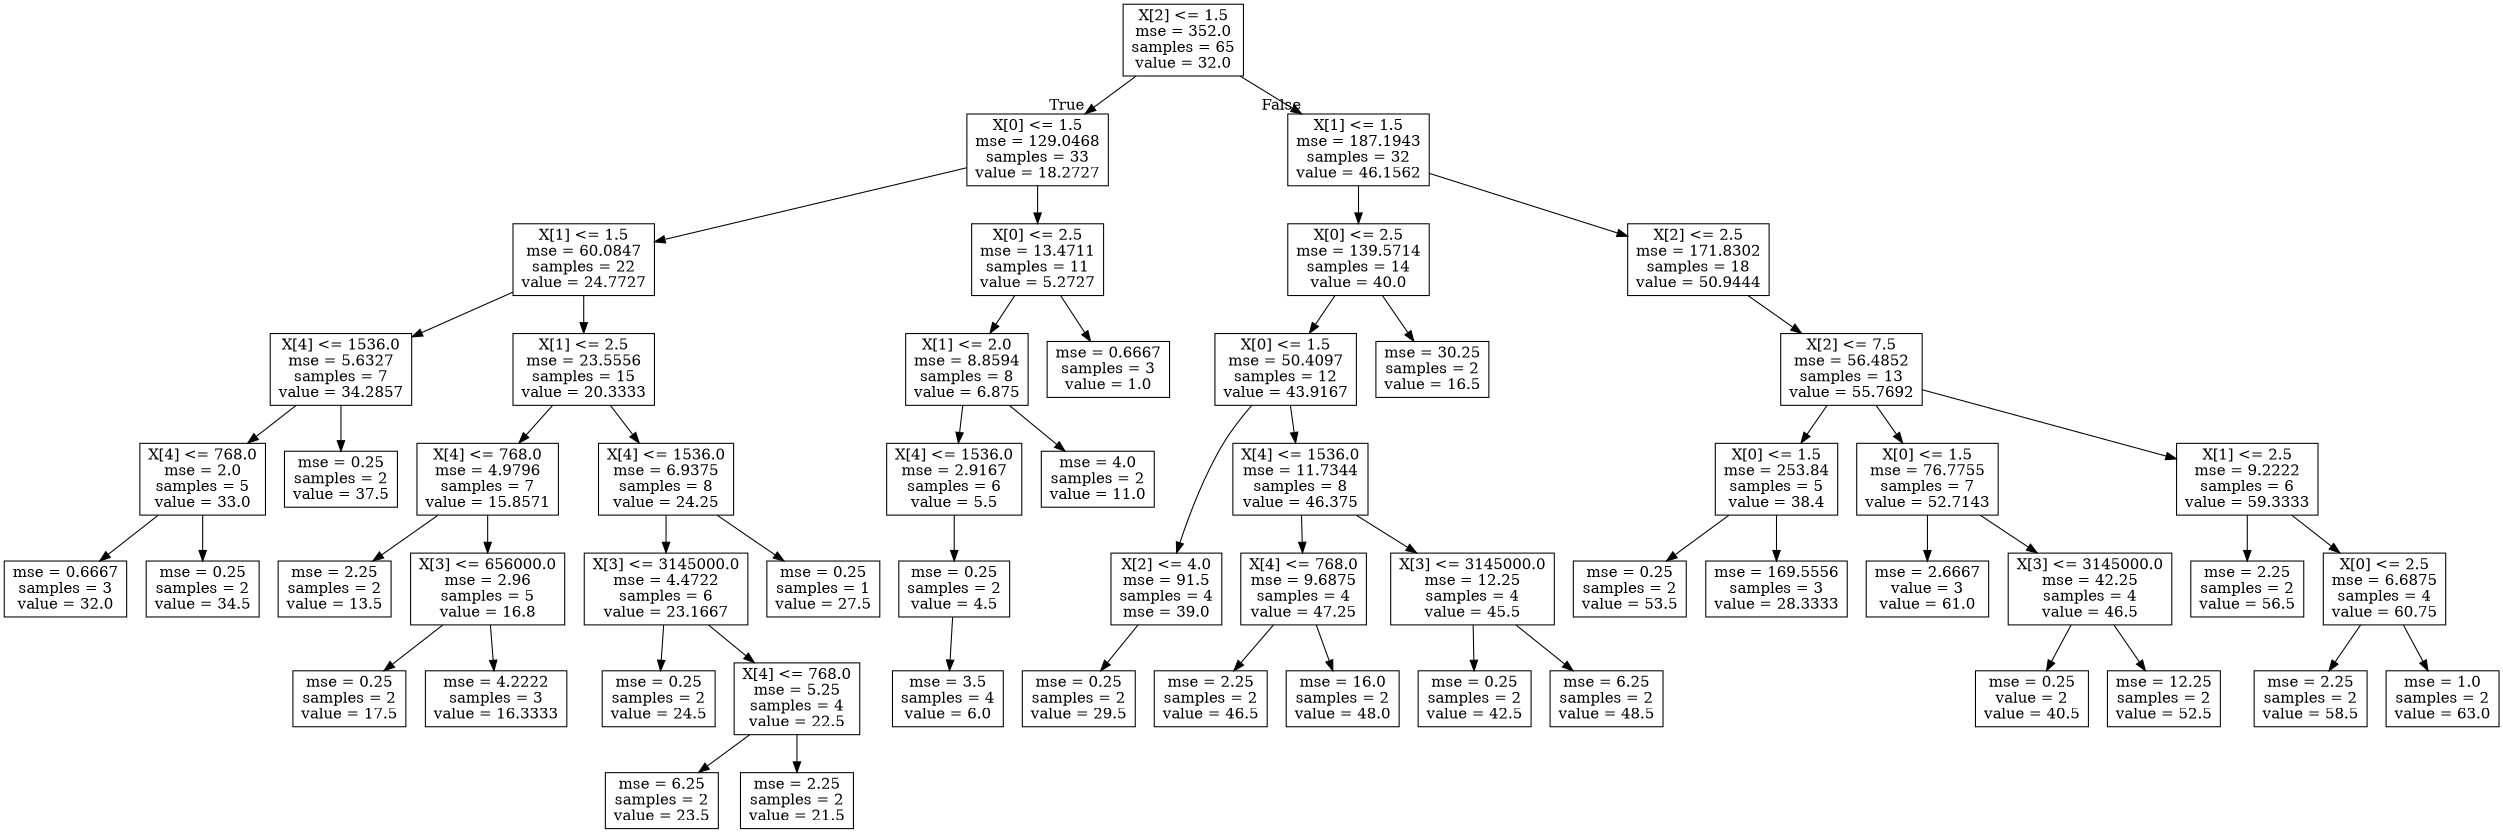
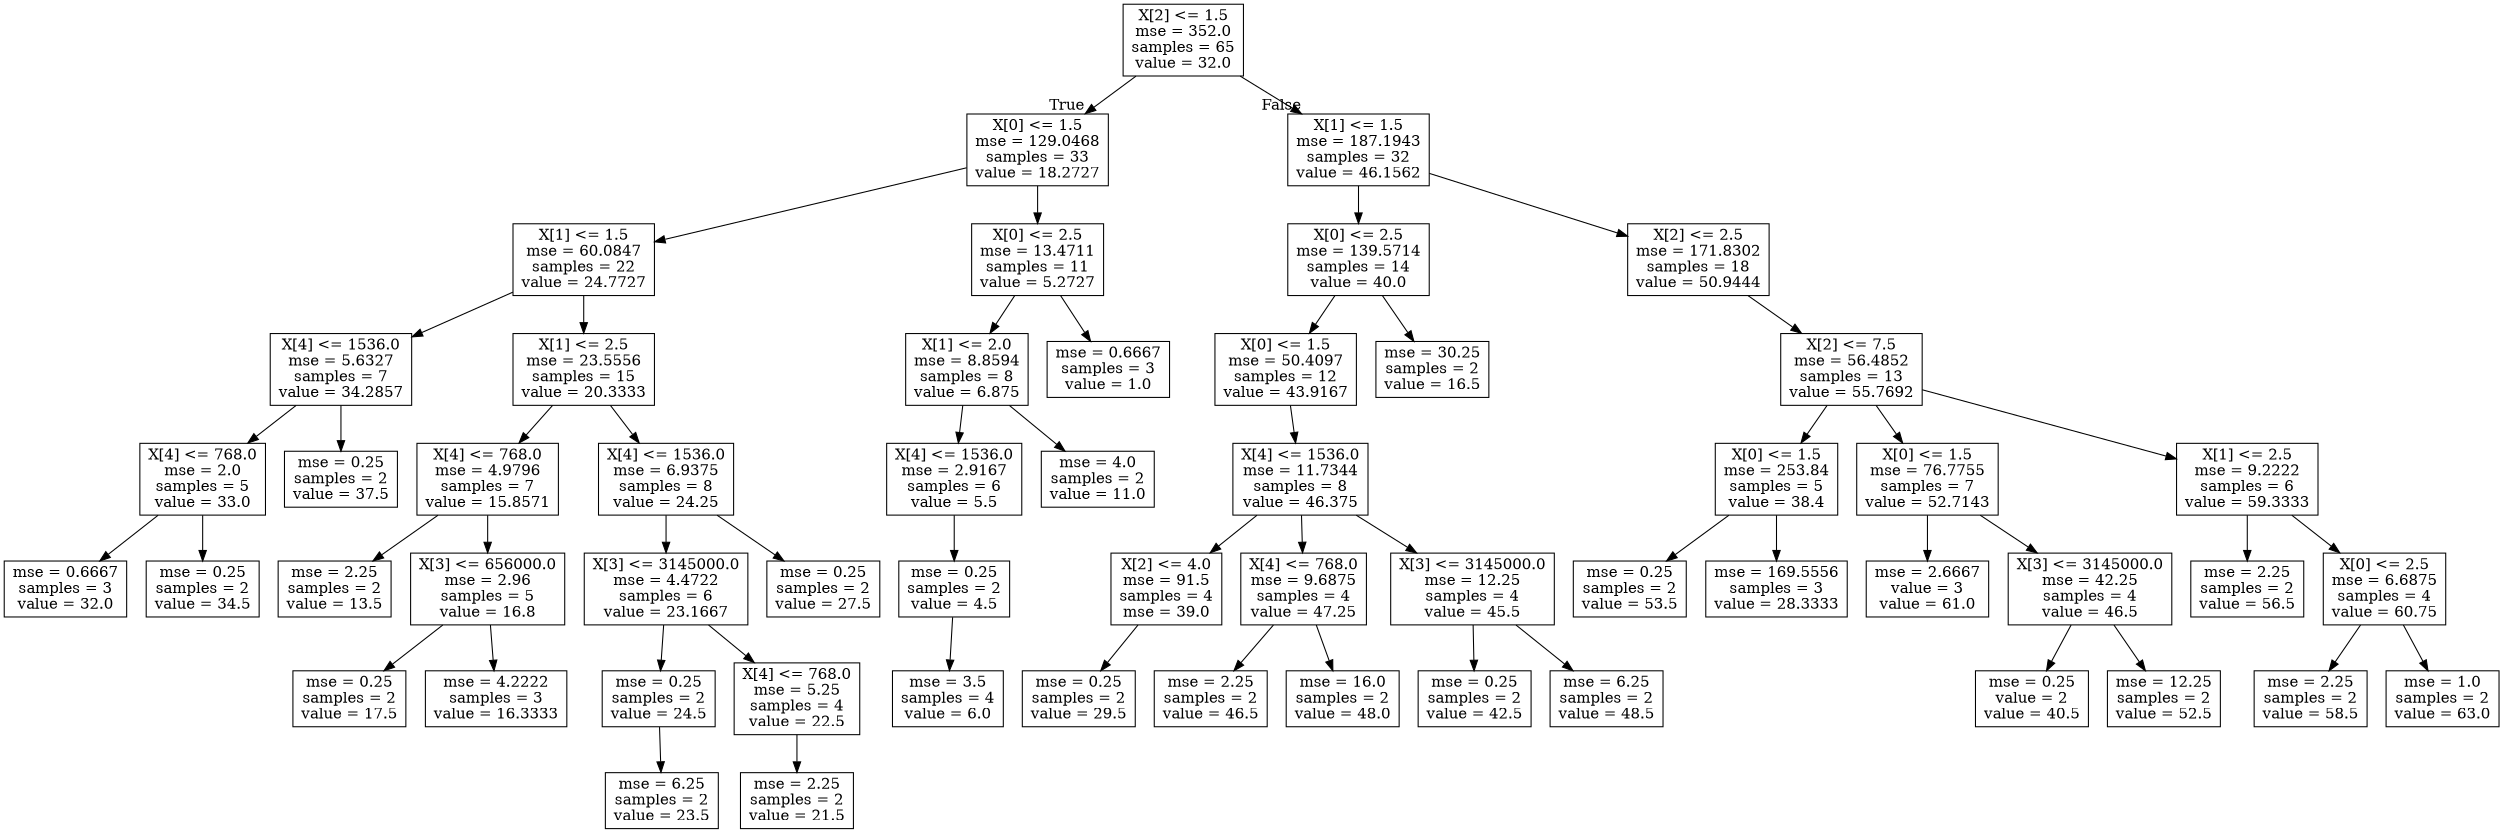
(1209, 470) -> (1238, 531)
(823, 589) -> (823, 589)
(729, 750) -> (660, 744)
